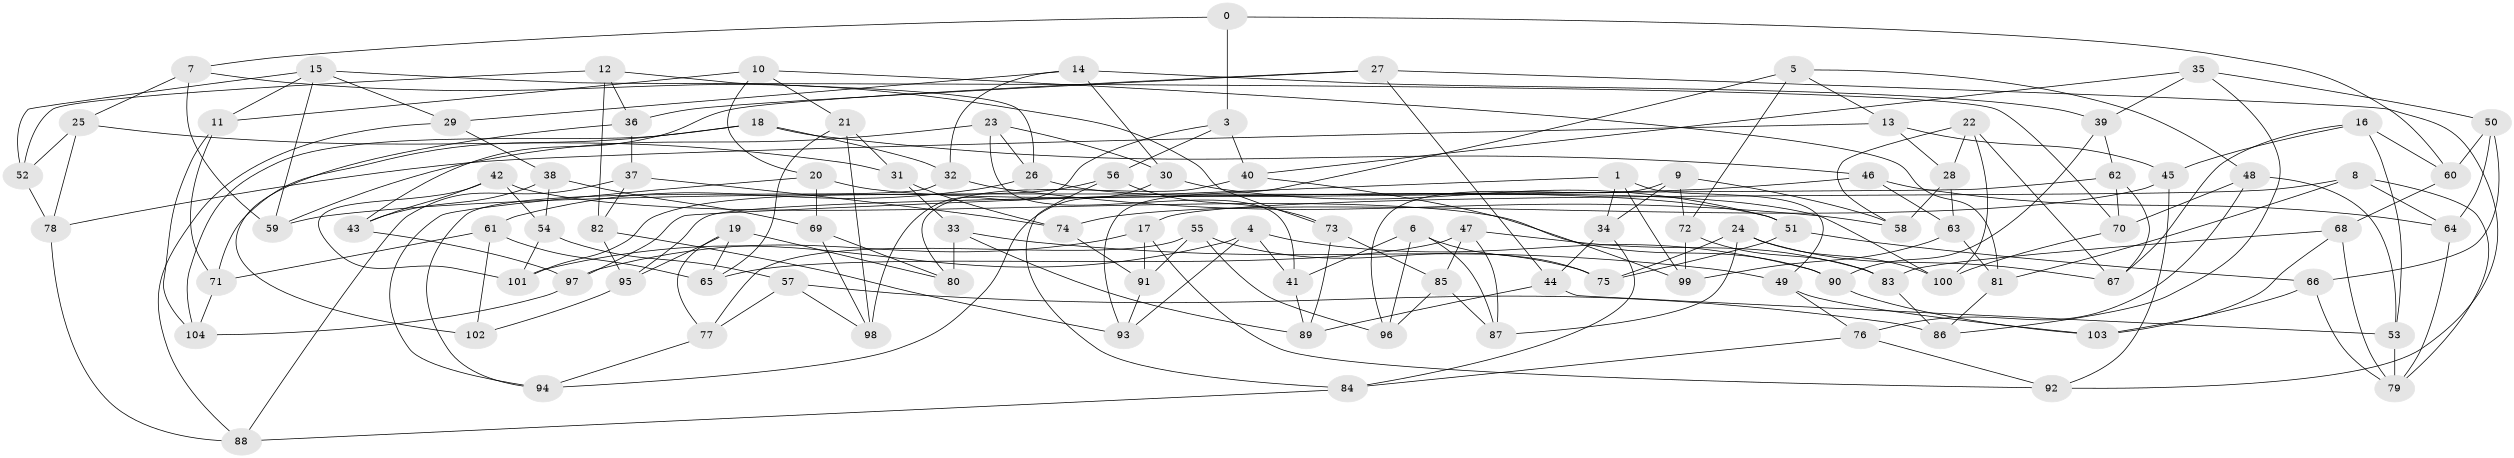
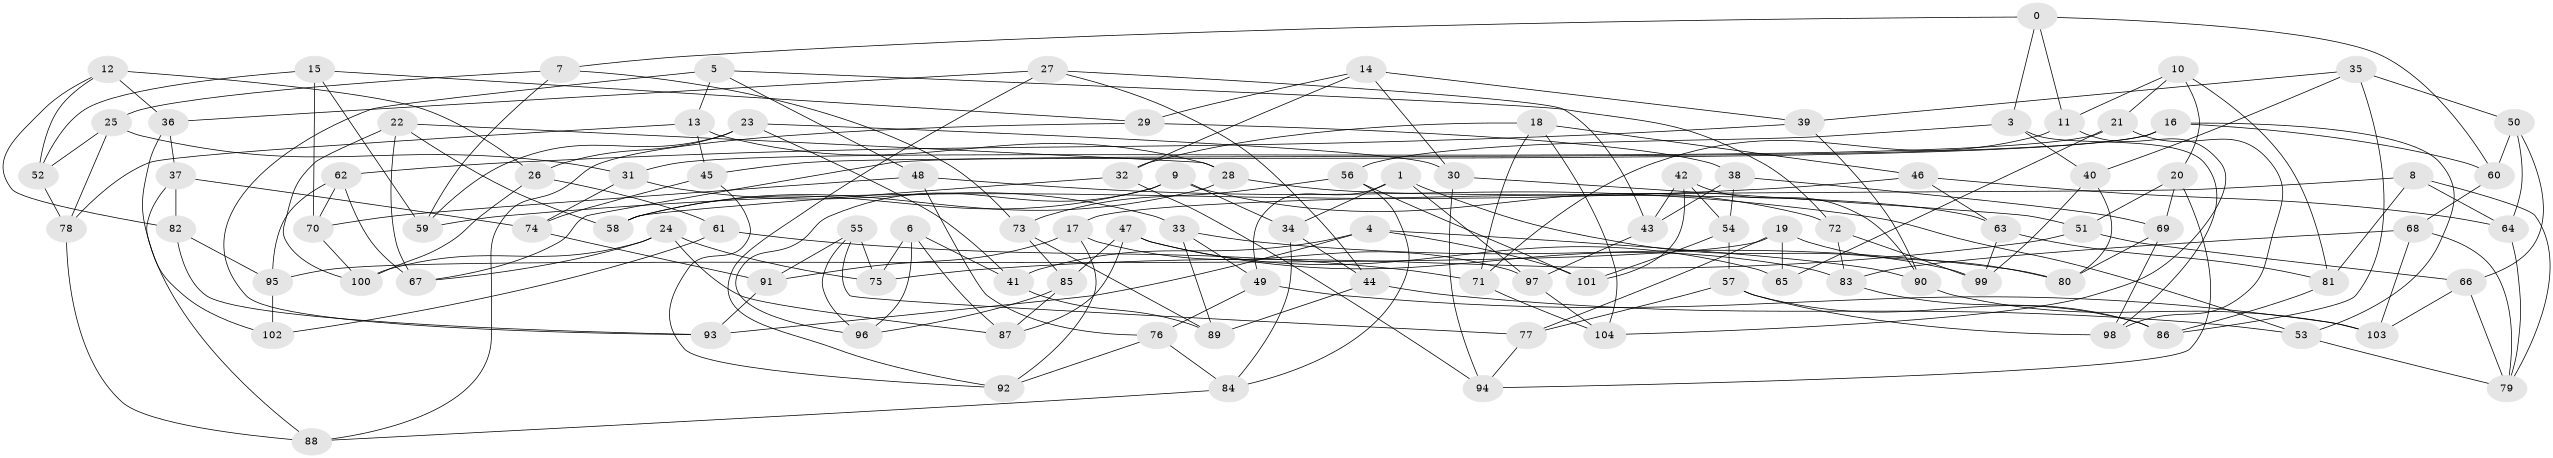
(267, 96) -> (2051, 69)
(569, 256) -> none
